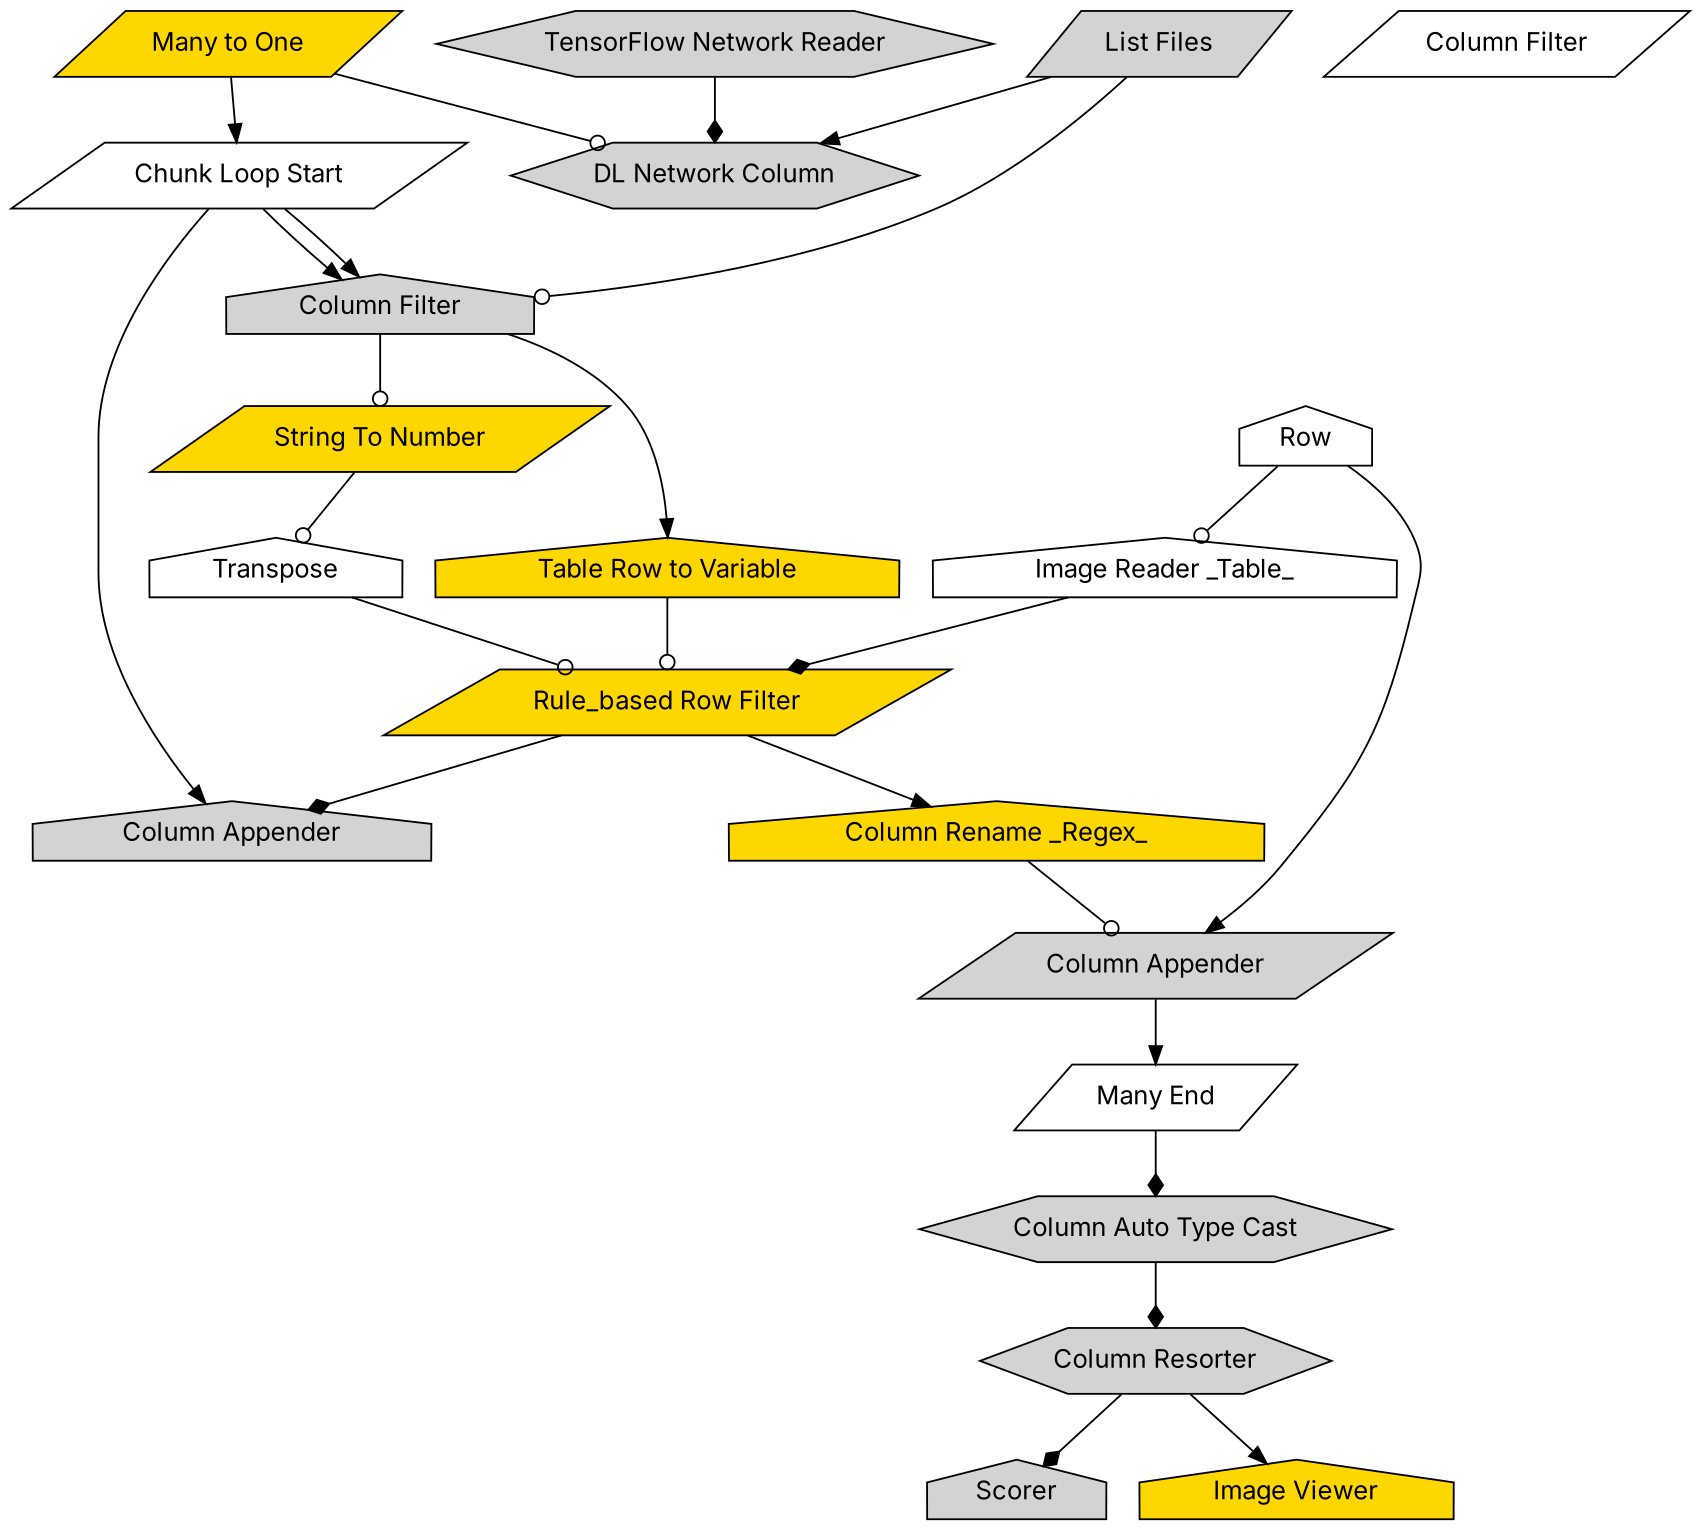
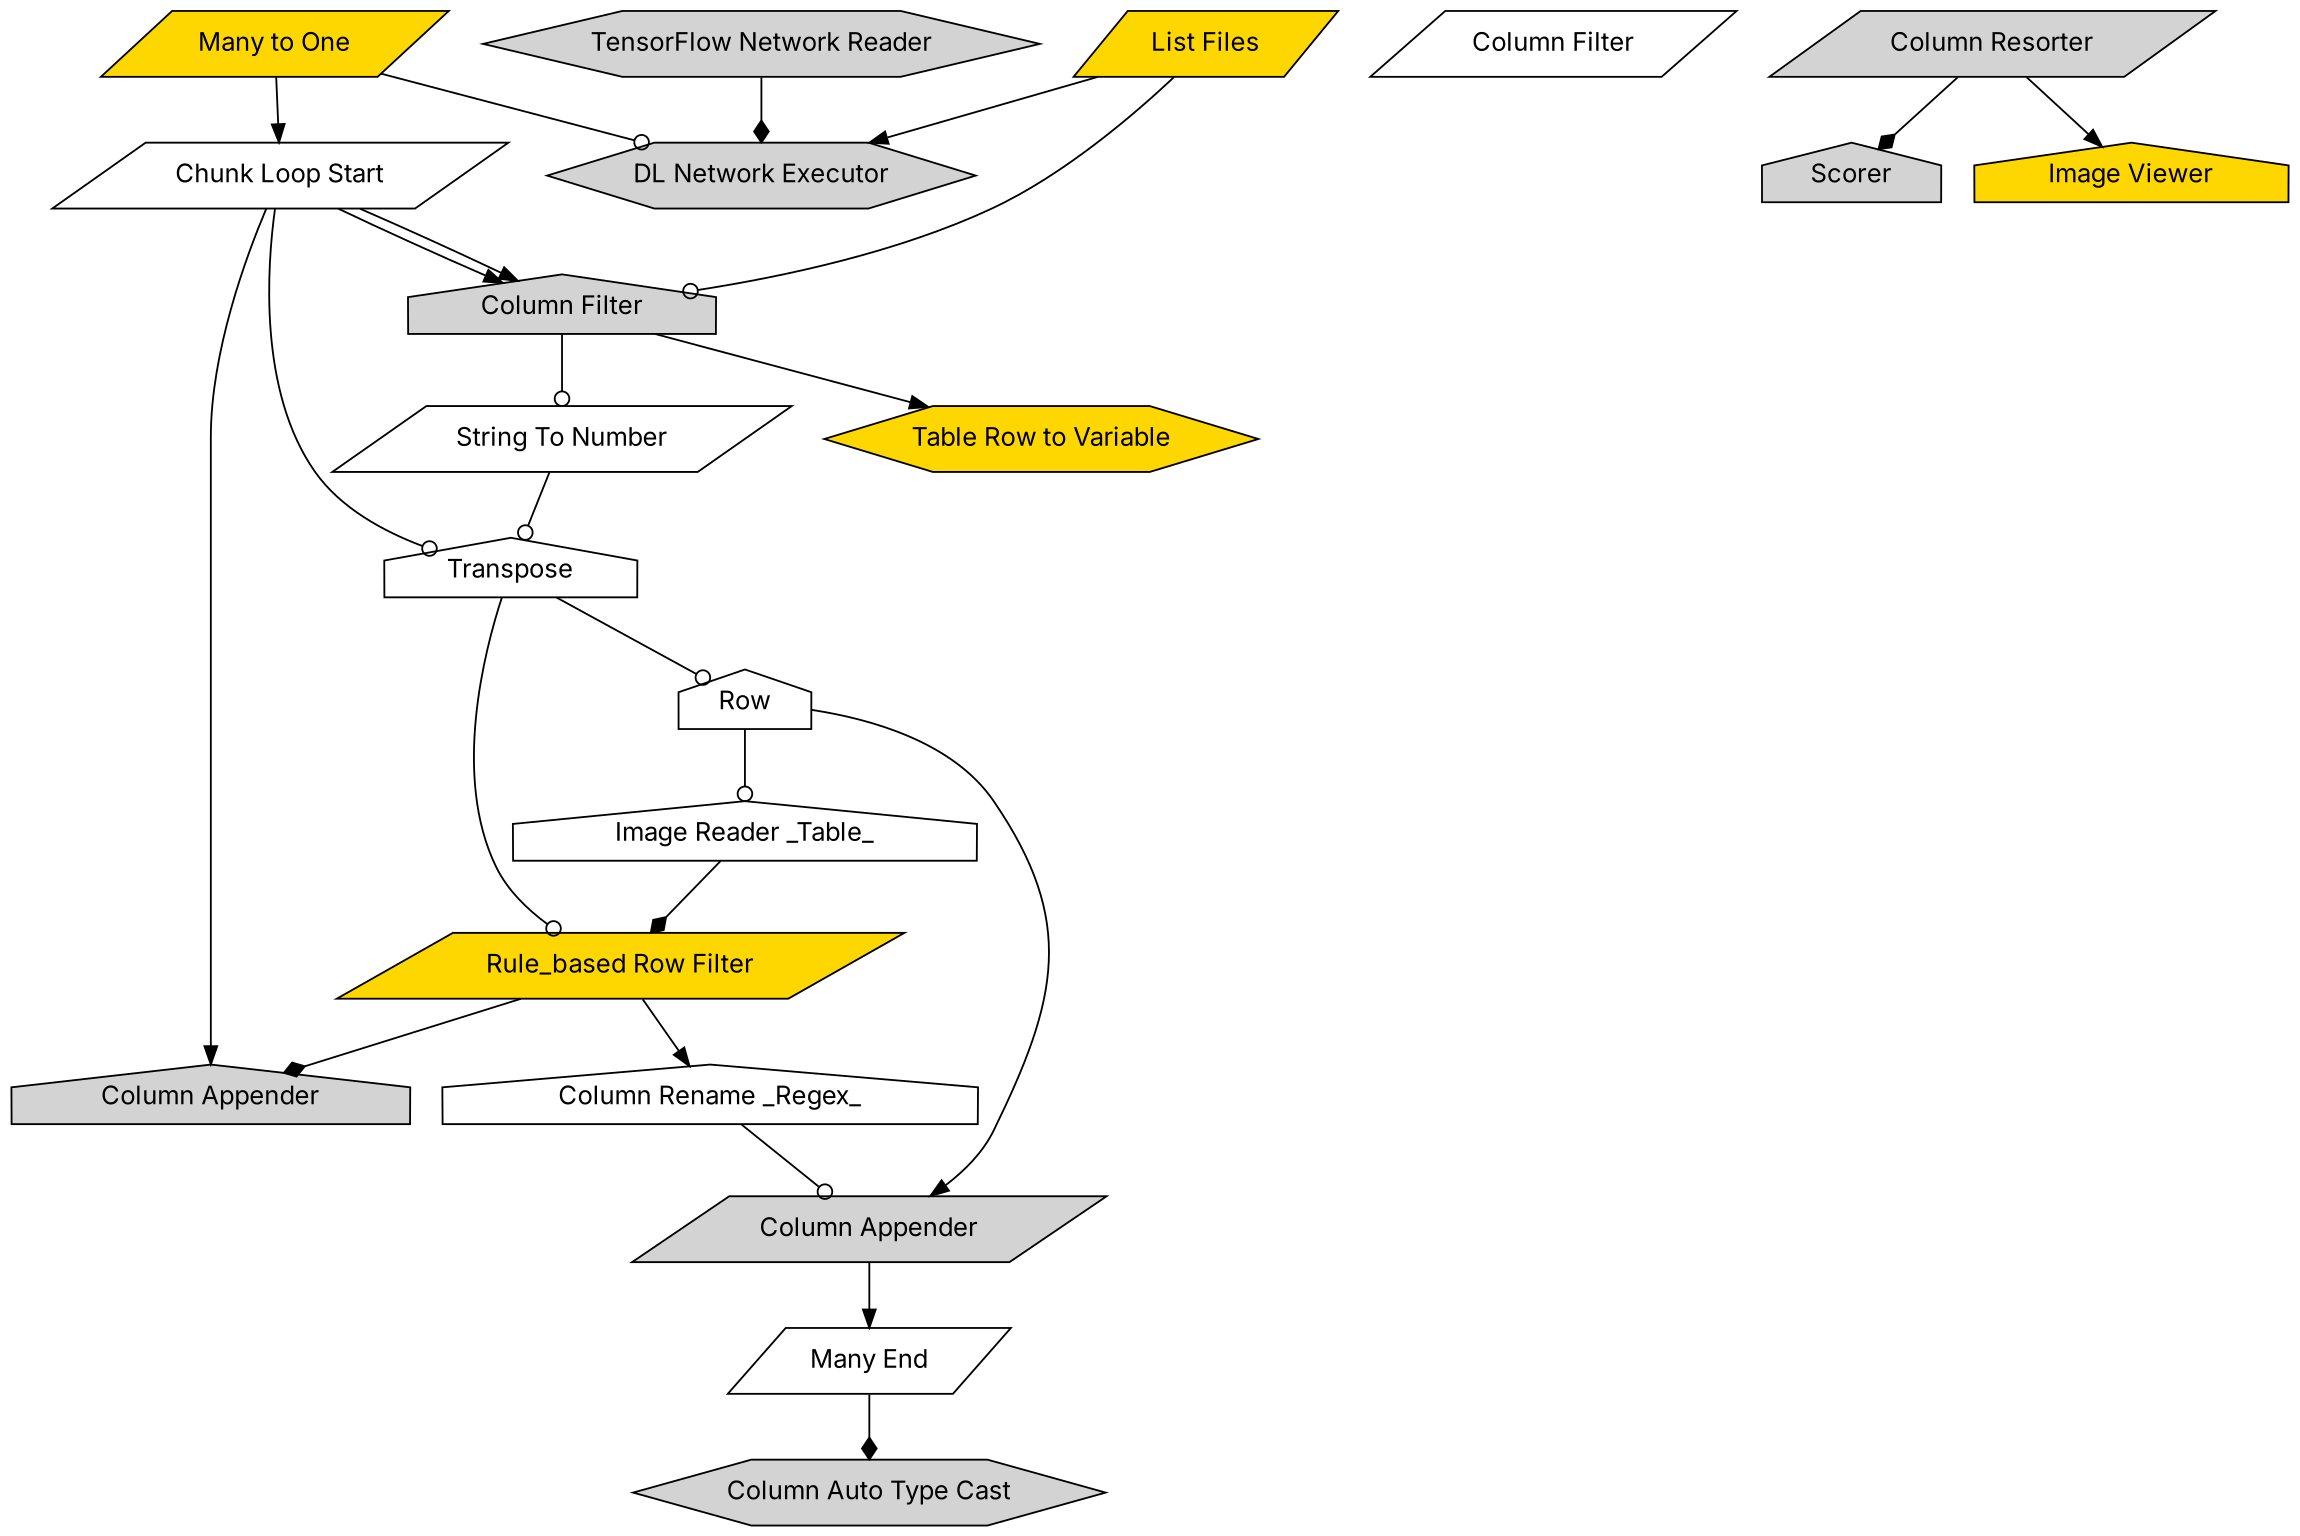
(1159, 44) -> (1206, 44)
(715, 176) -> (761, 176)
none -> (285, 409)
(380, 439) -> (562, 439)
(667, 571) -> (1041, 439)
(667, 626) -> none
none -> (626, 636)
(997, 834) -> (710, 1098)
(1156, 1284) -> none
(1156, 1361) -> (1993, 44)
